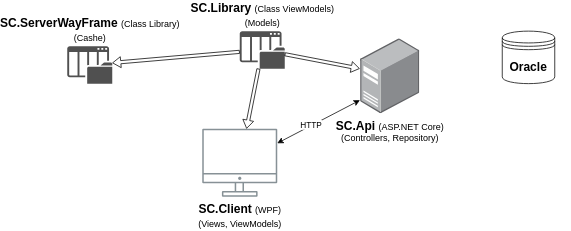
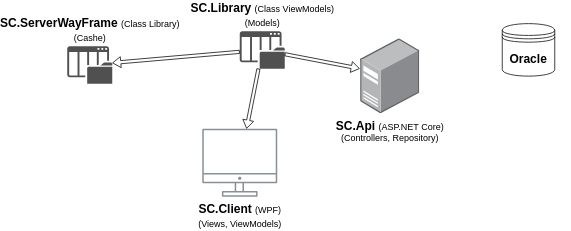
(528, 57) -> (528, 50)
(319, 121) -> none
